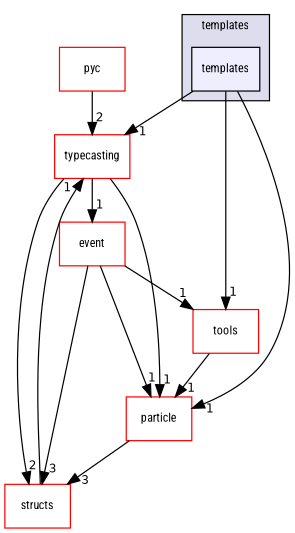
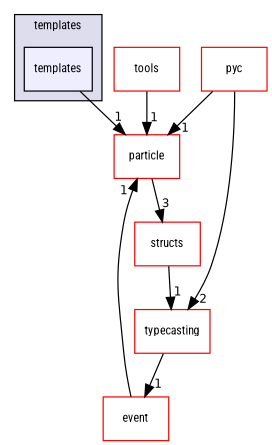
(164, 109) -> none
(226, 194) -> none
(150, 272) -> (195, 109)
(161, 289) -> none
(19, 321) -> none
(66, 369) -> none
